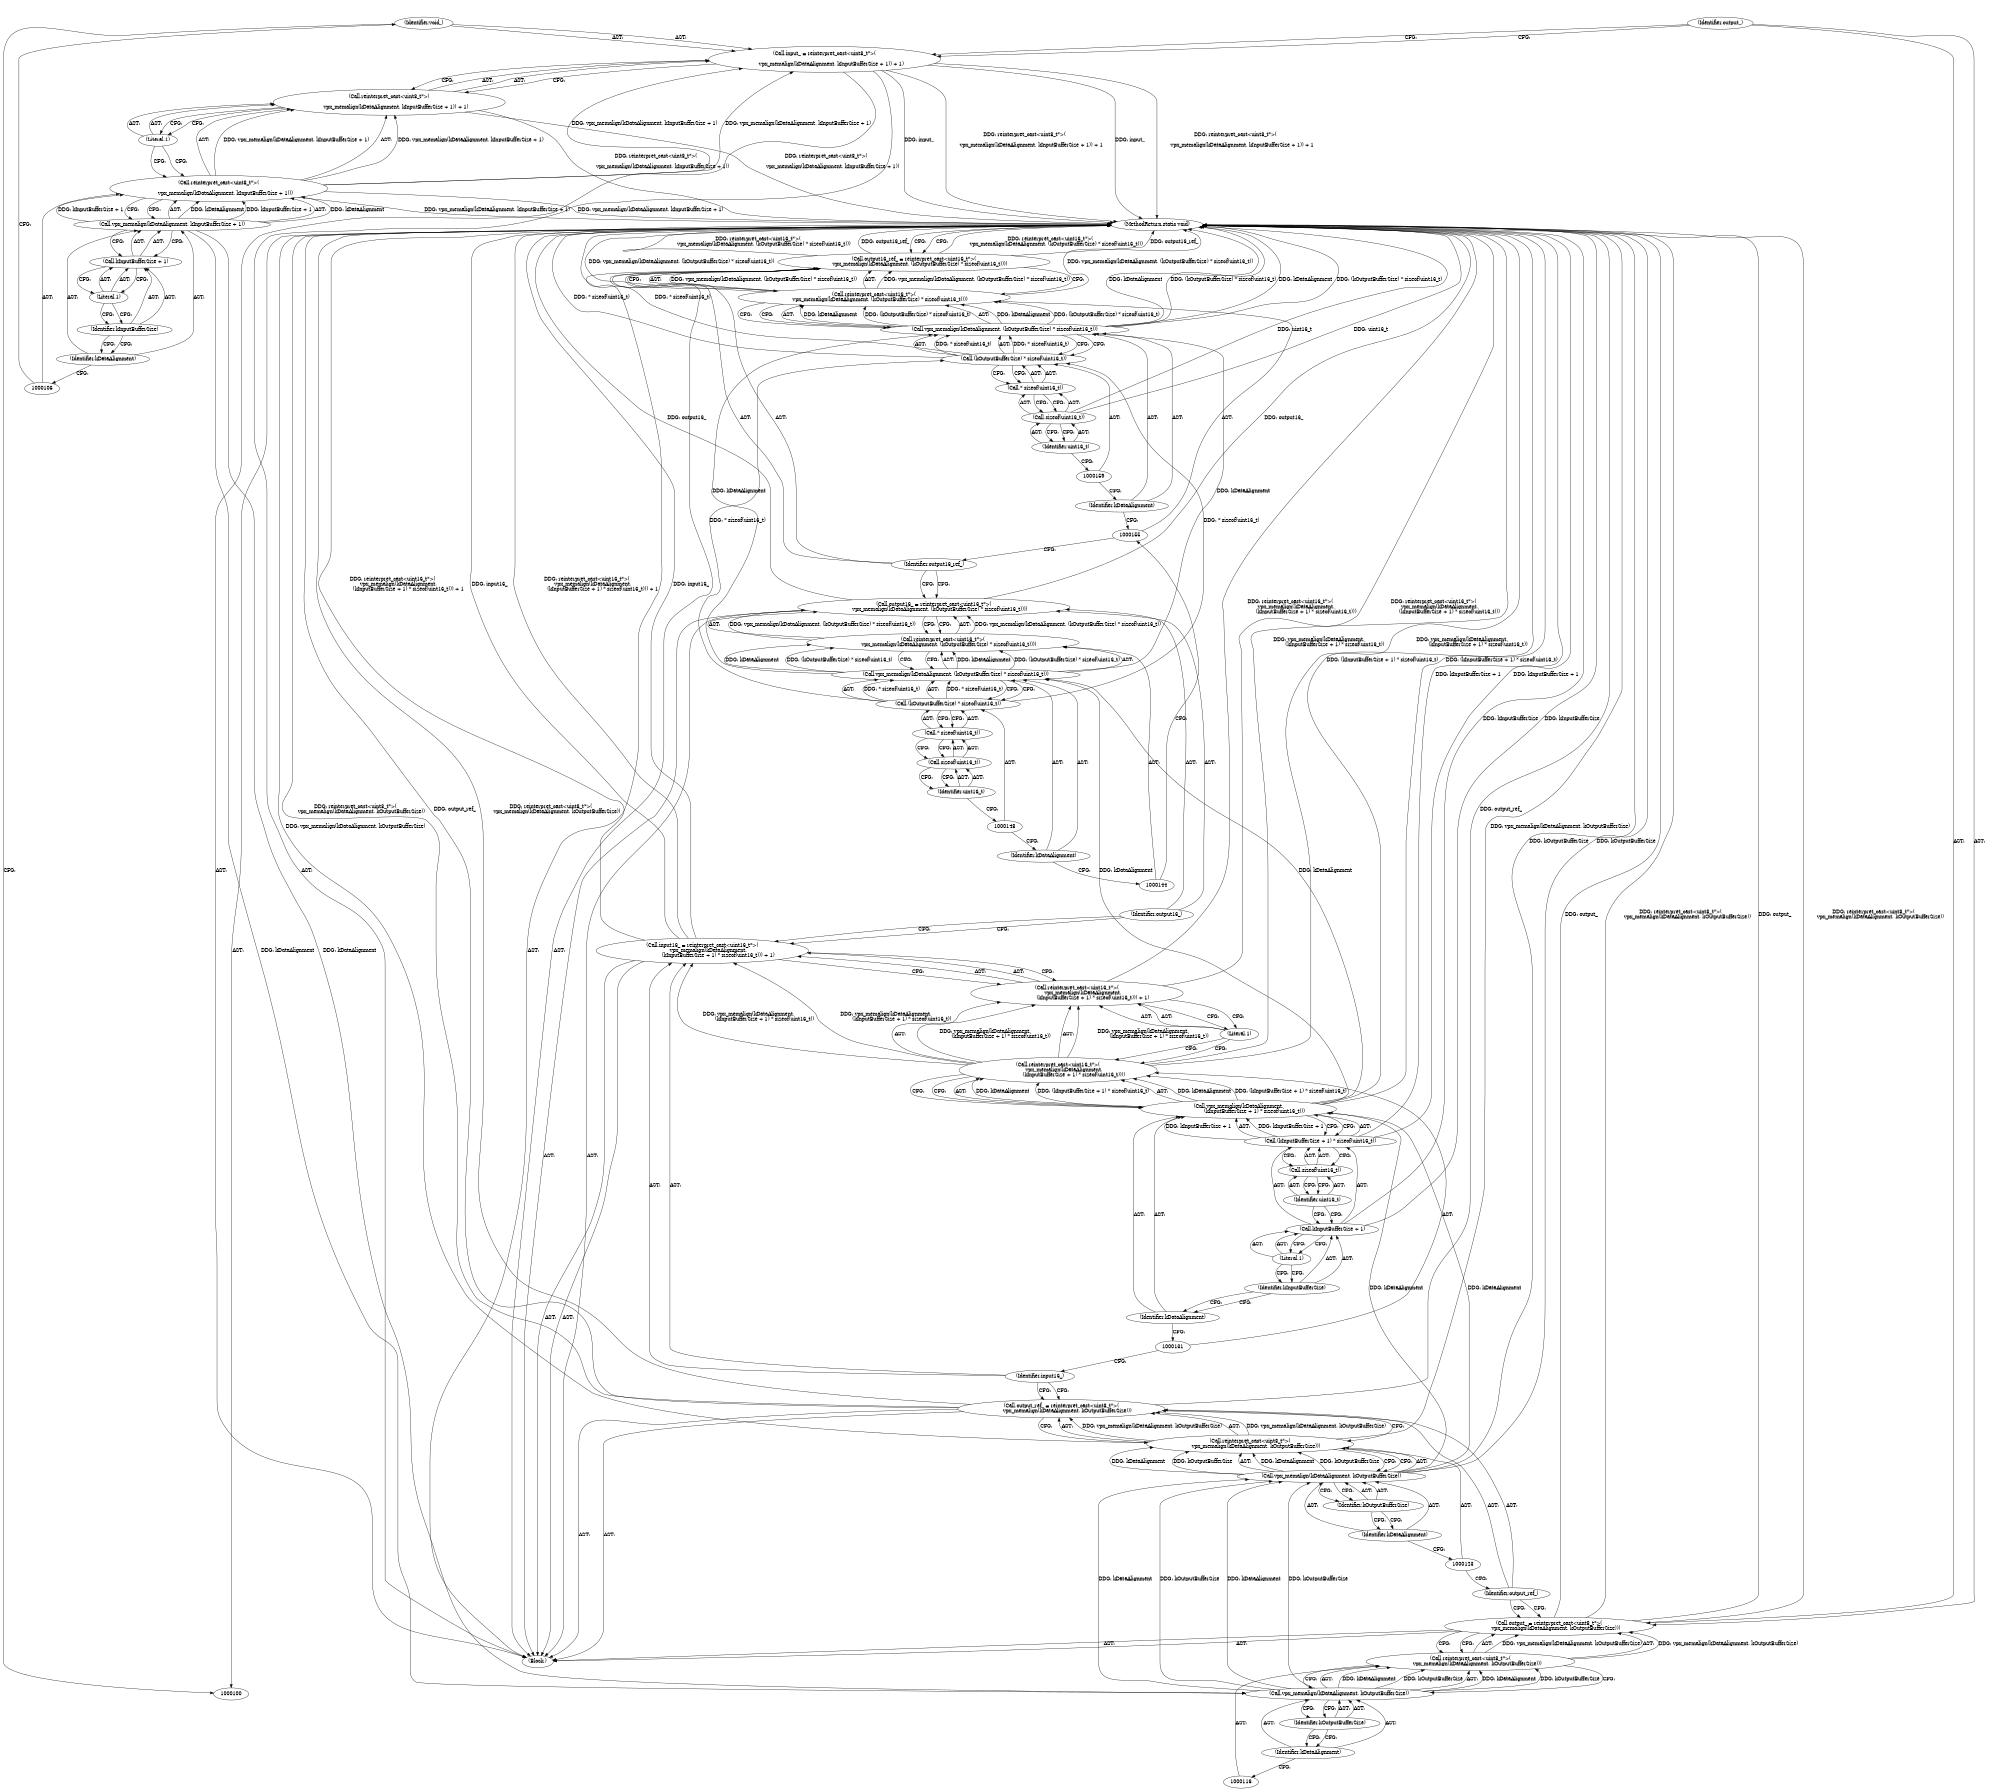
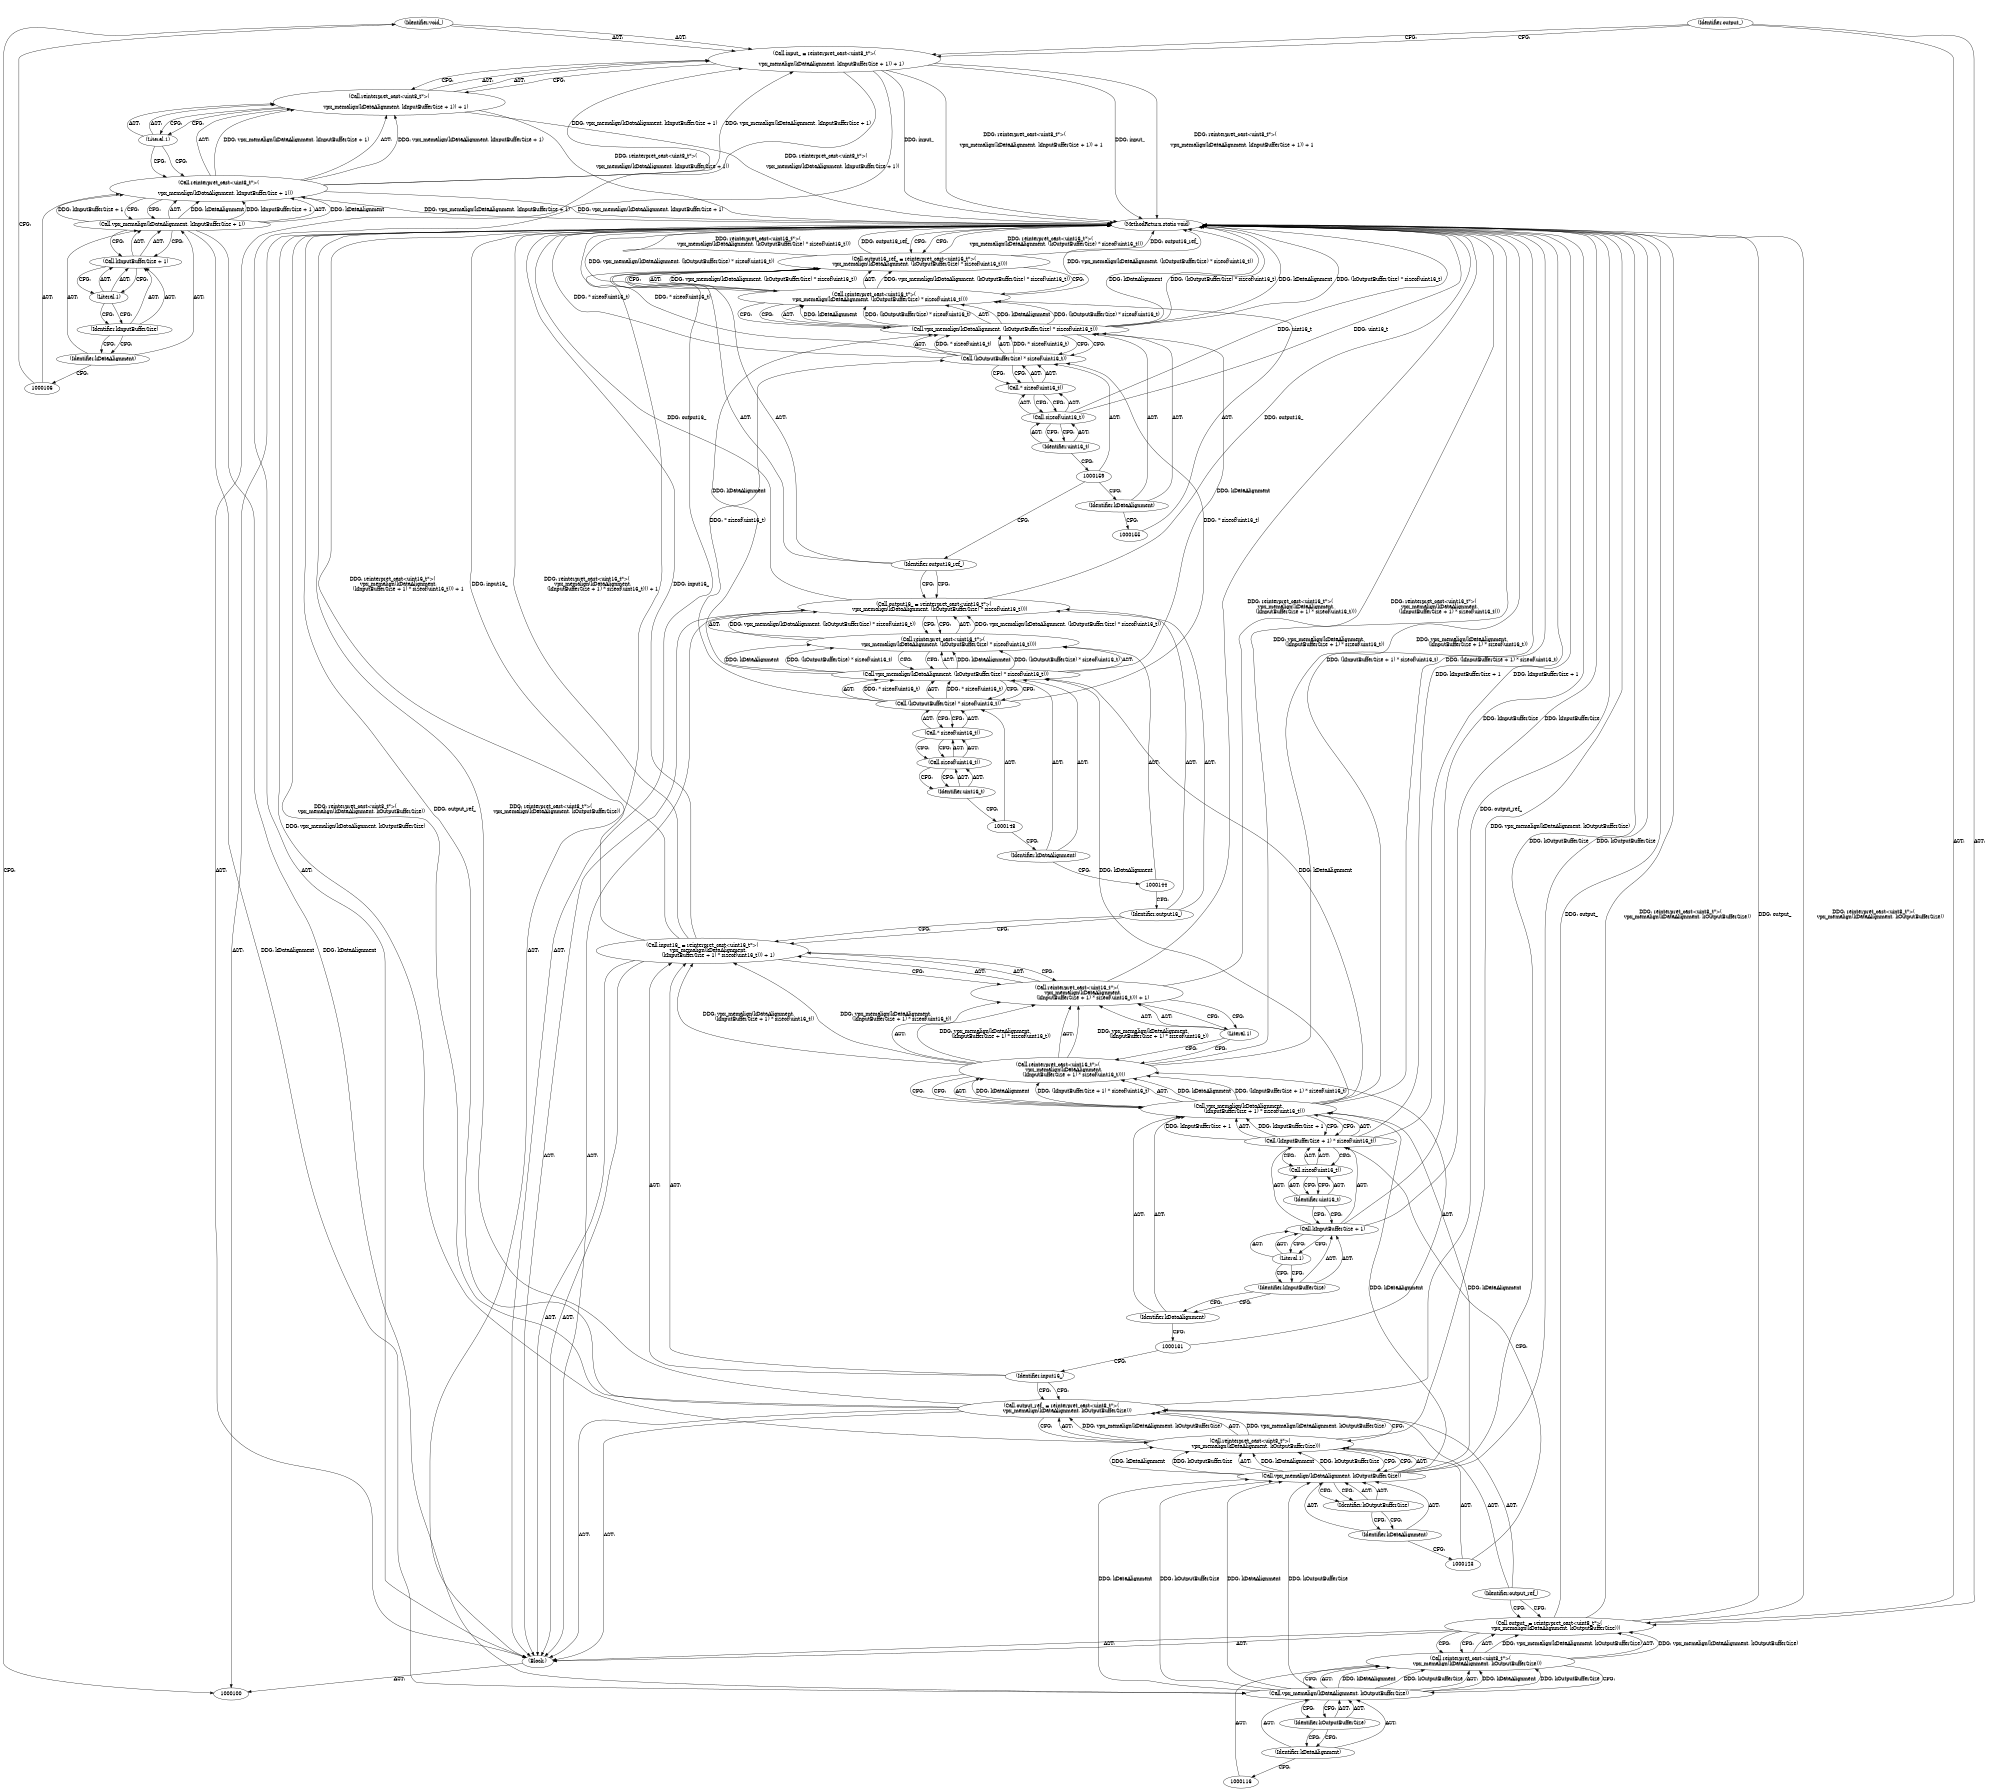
(1040, 549) -> (1016, 519)
(1179, 711) -> (1157, 898)
(1474, 1581) -> (1507, 1337)
none -> (387, 1678)
